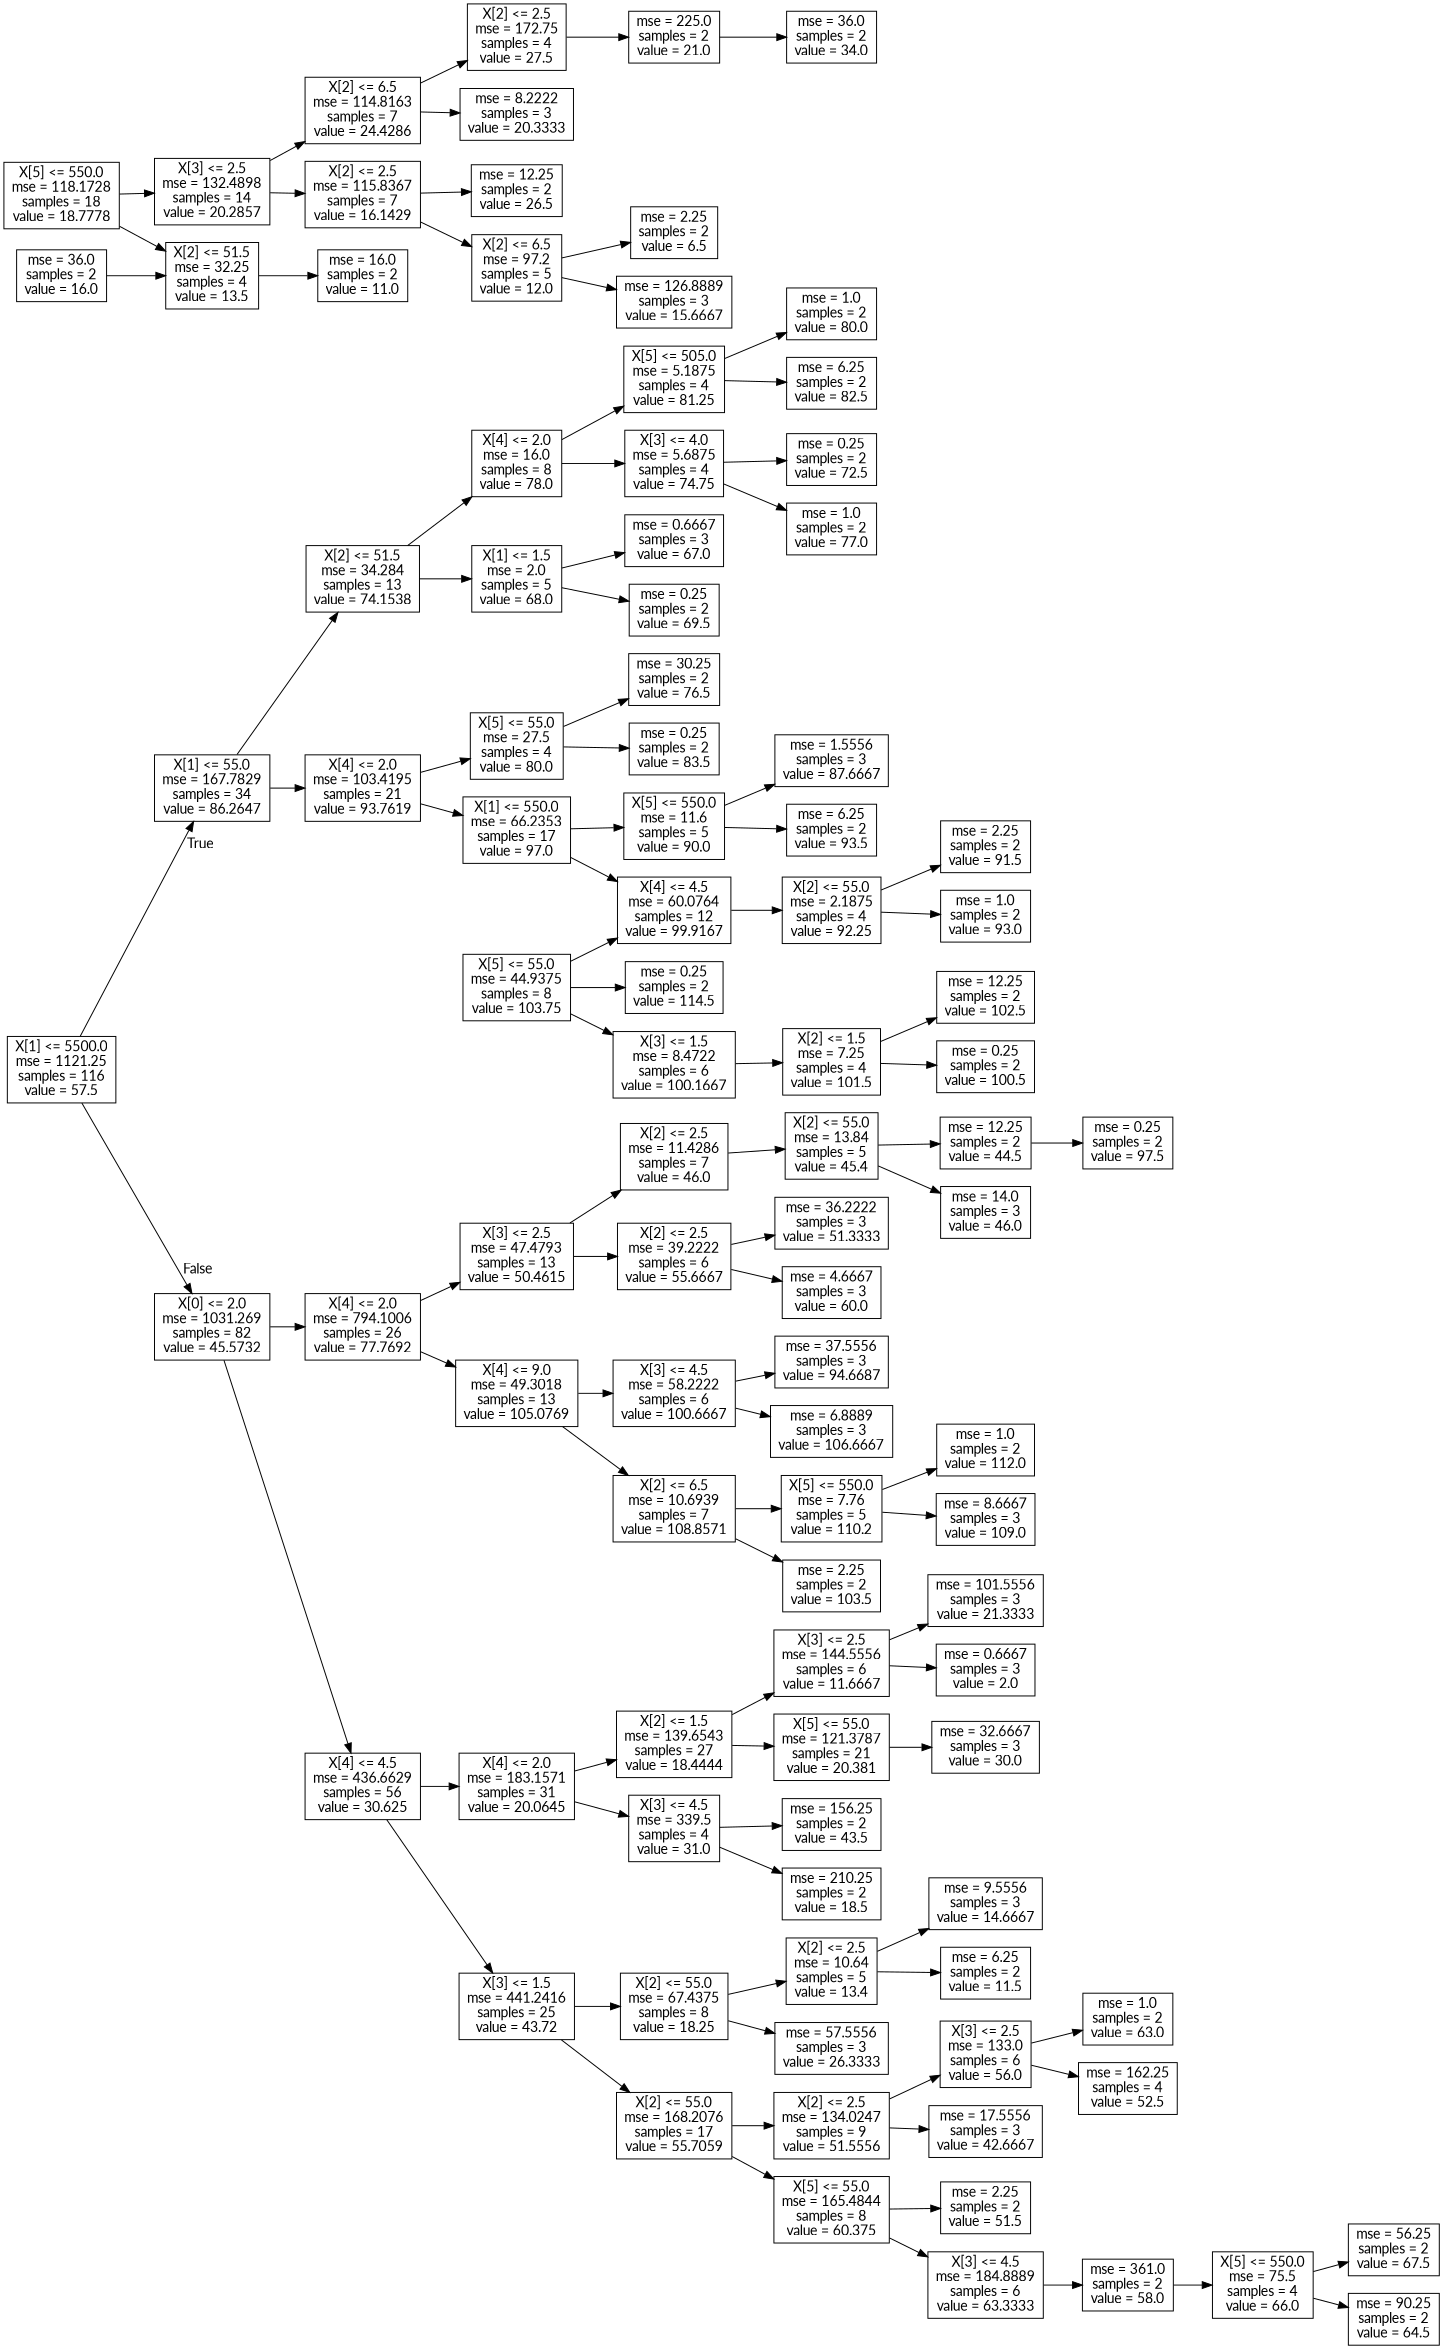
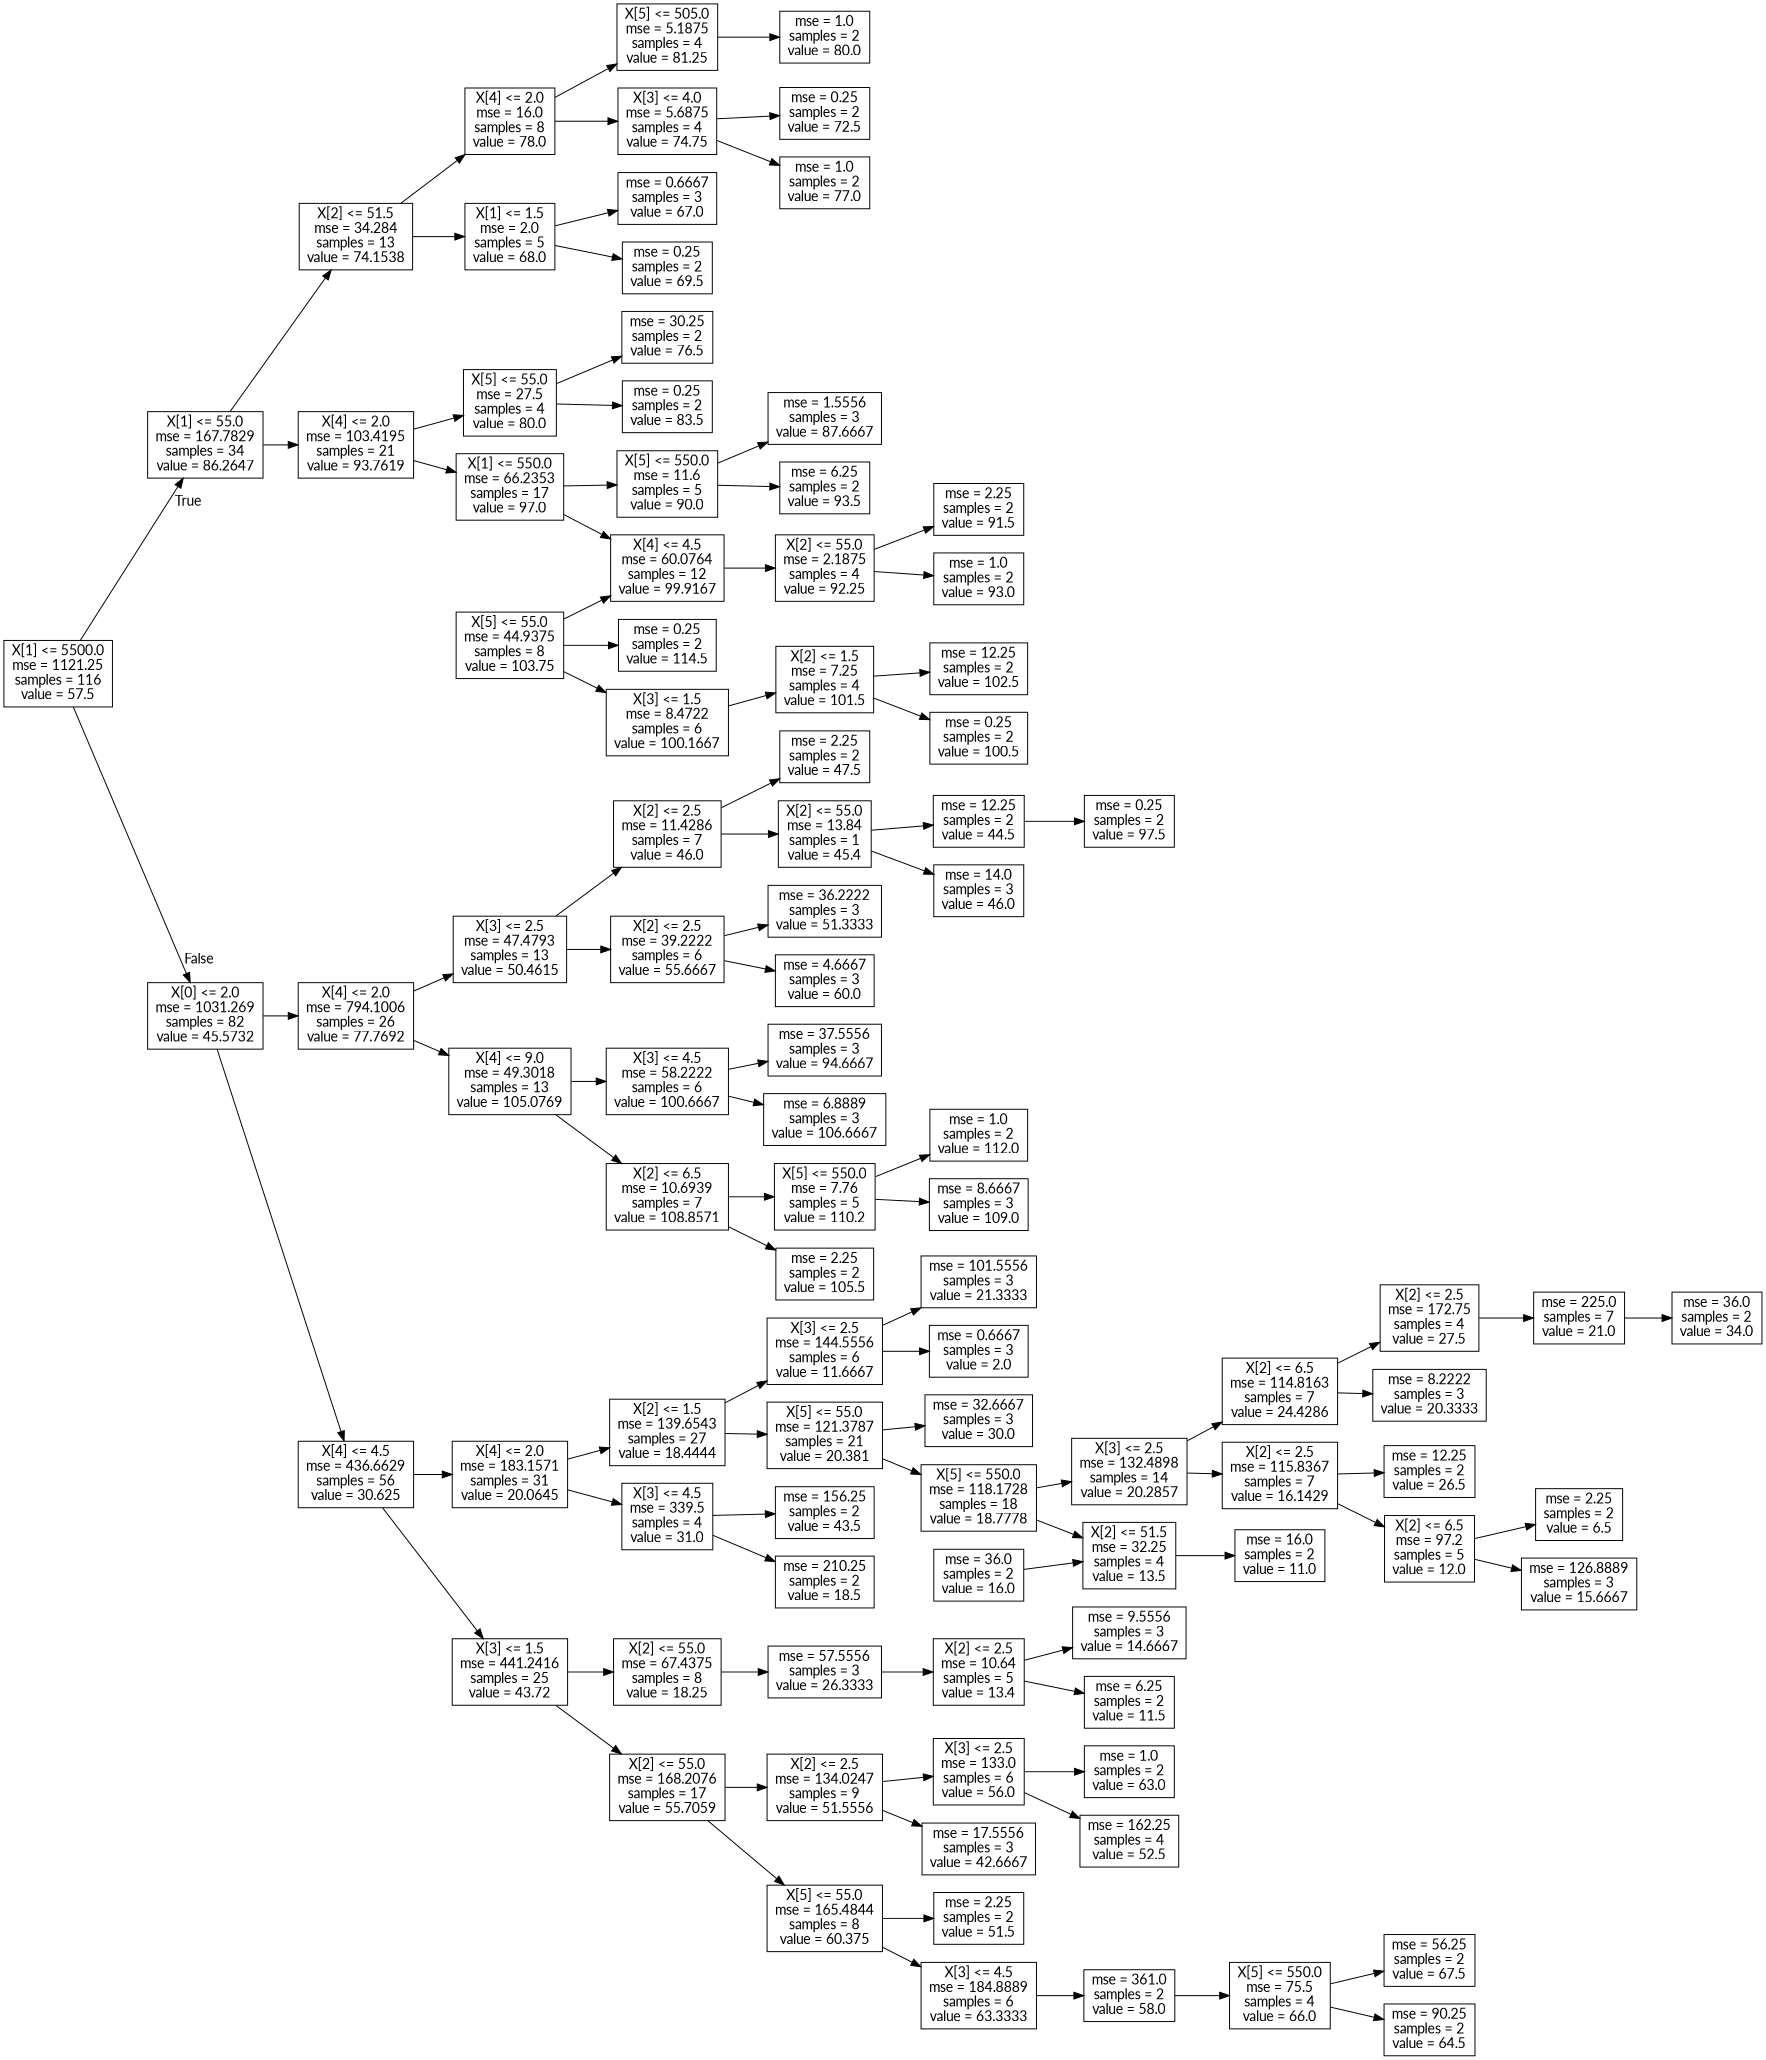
(674, 37) -> (1579, 1318)
(832, 383) -> none
none -> (825, 757)
(832, 1146) -> (825, 834)
(832, 1362) -> (825, 1050)
none -> (897, 1465)
(832, 1586) -> (825, 1274)
(752, 1989) -> (902, 1672)
